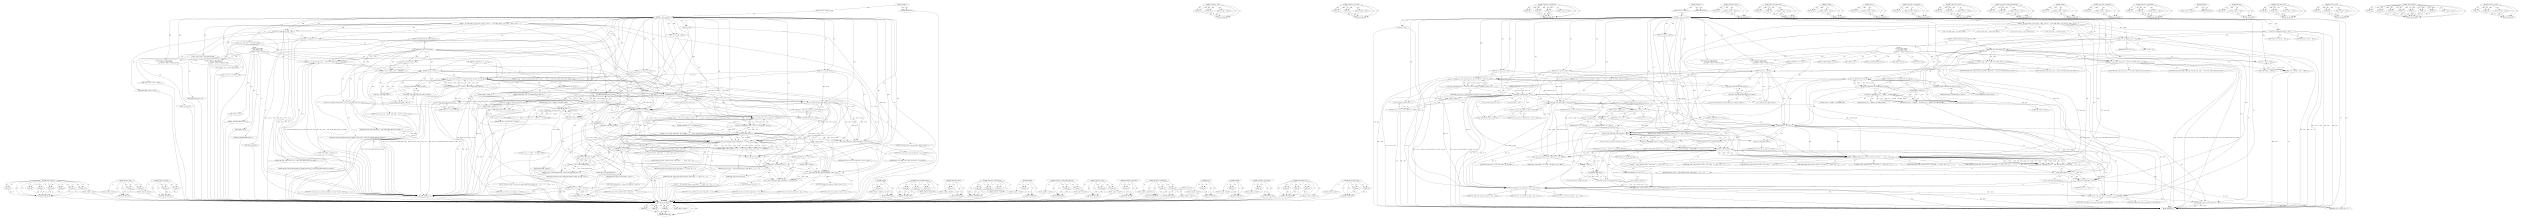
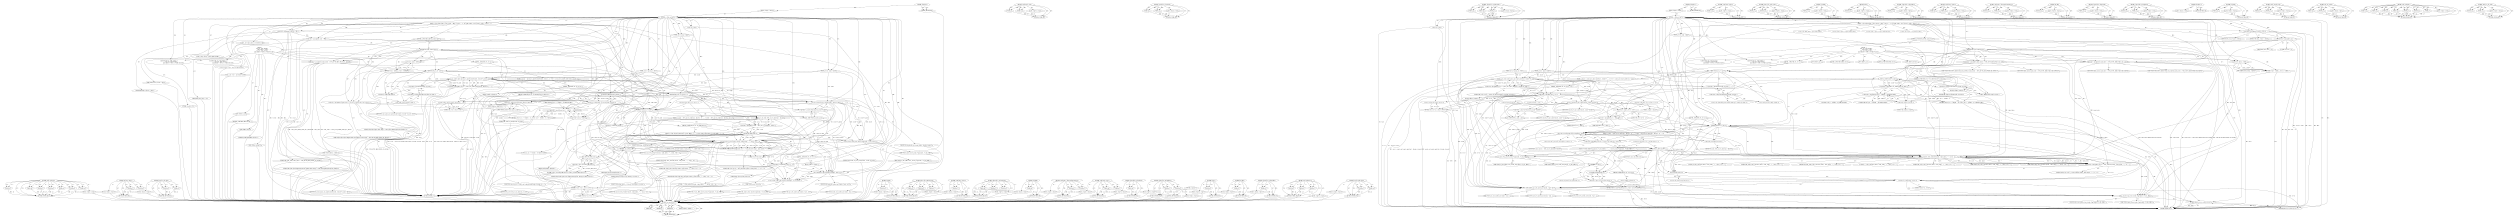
(1644, 118) -> none
